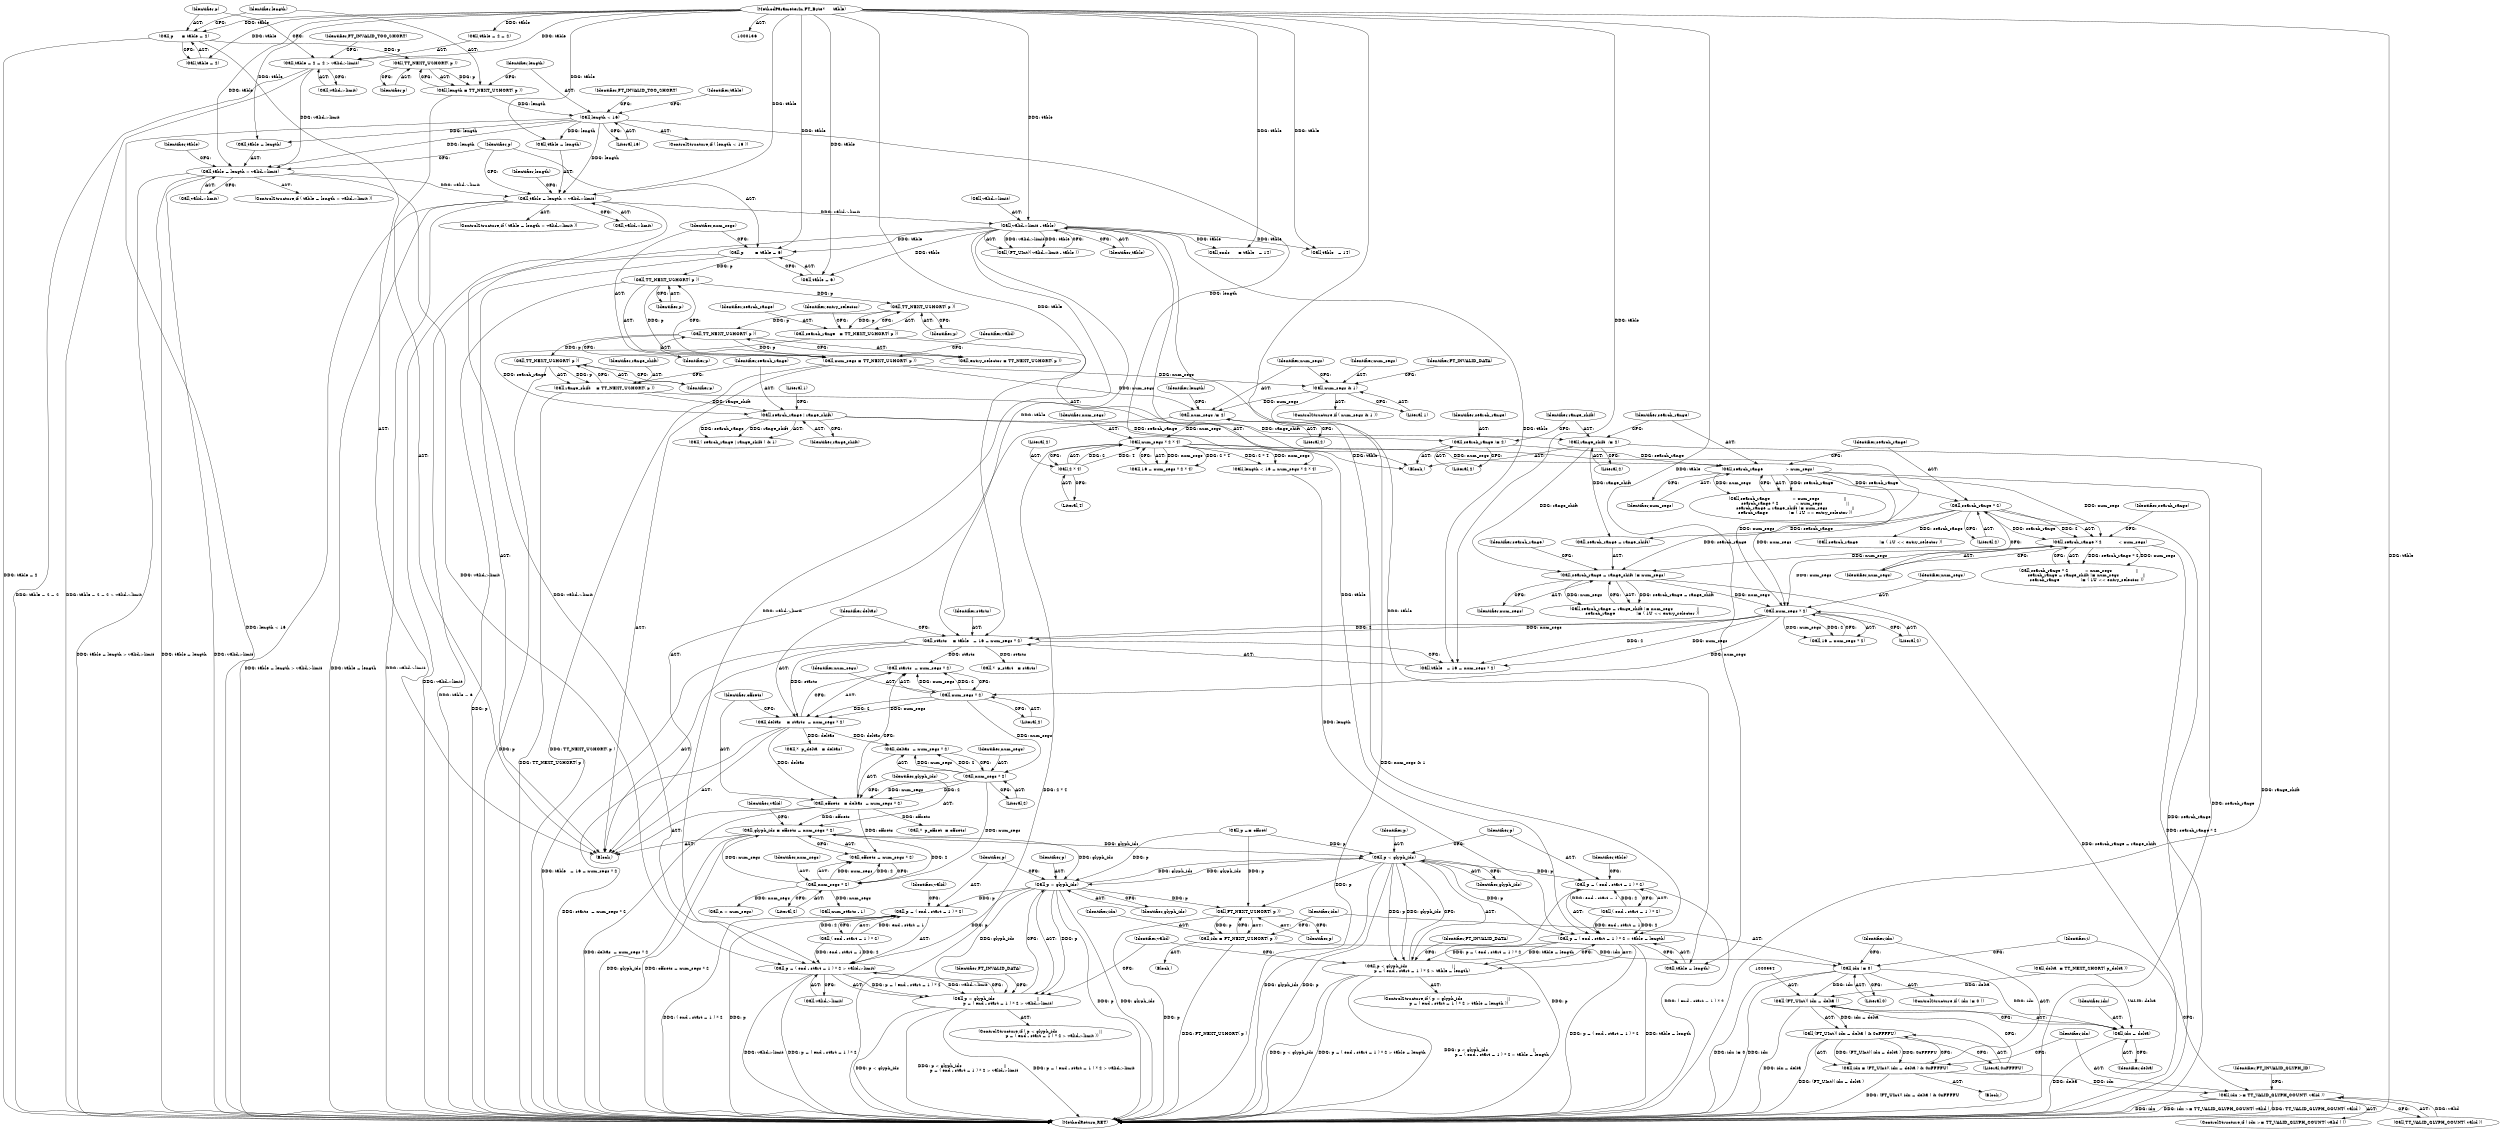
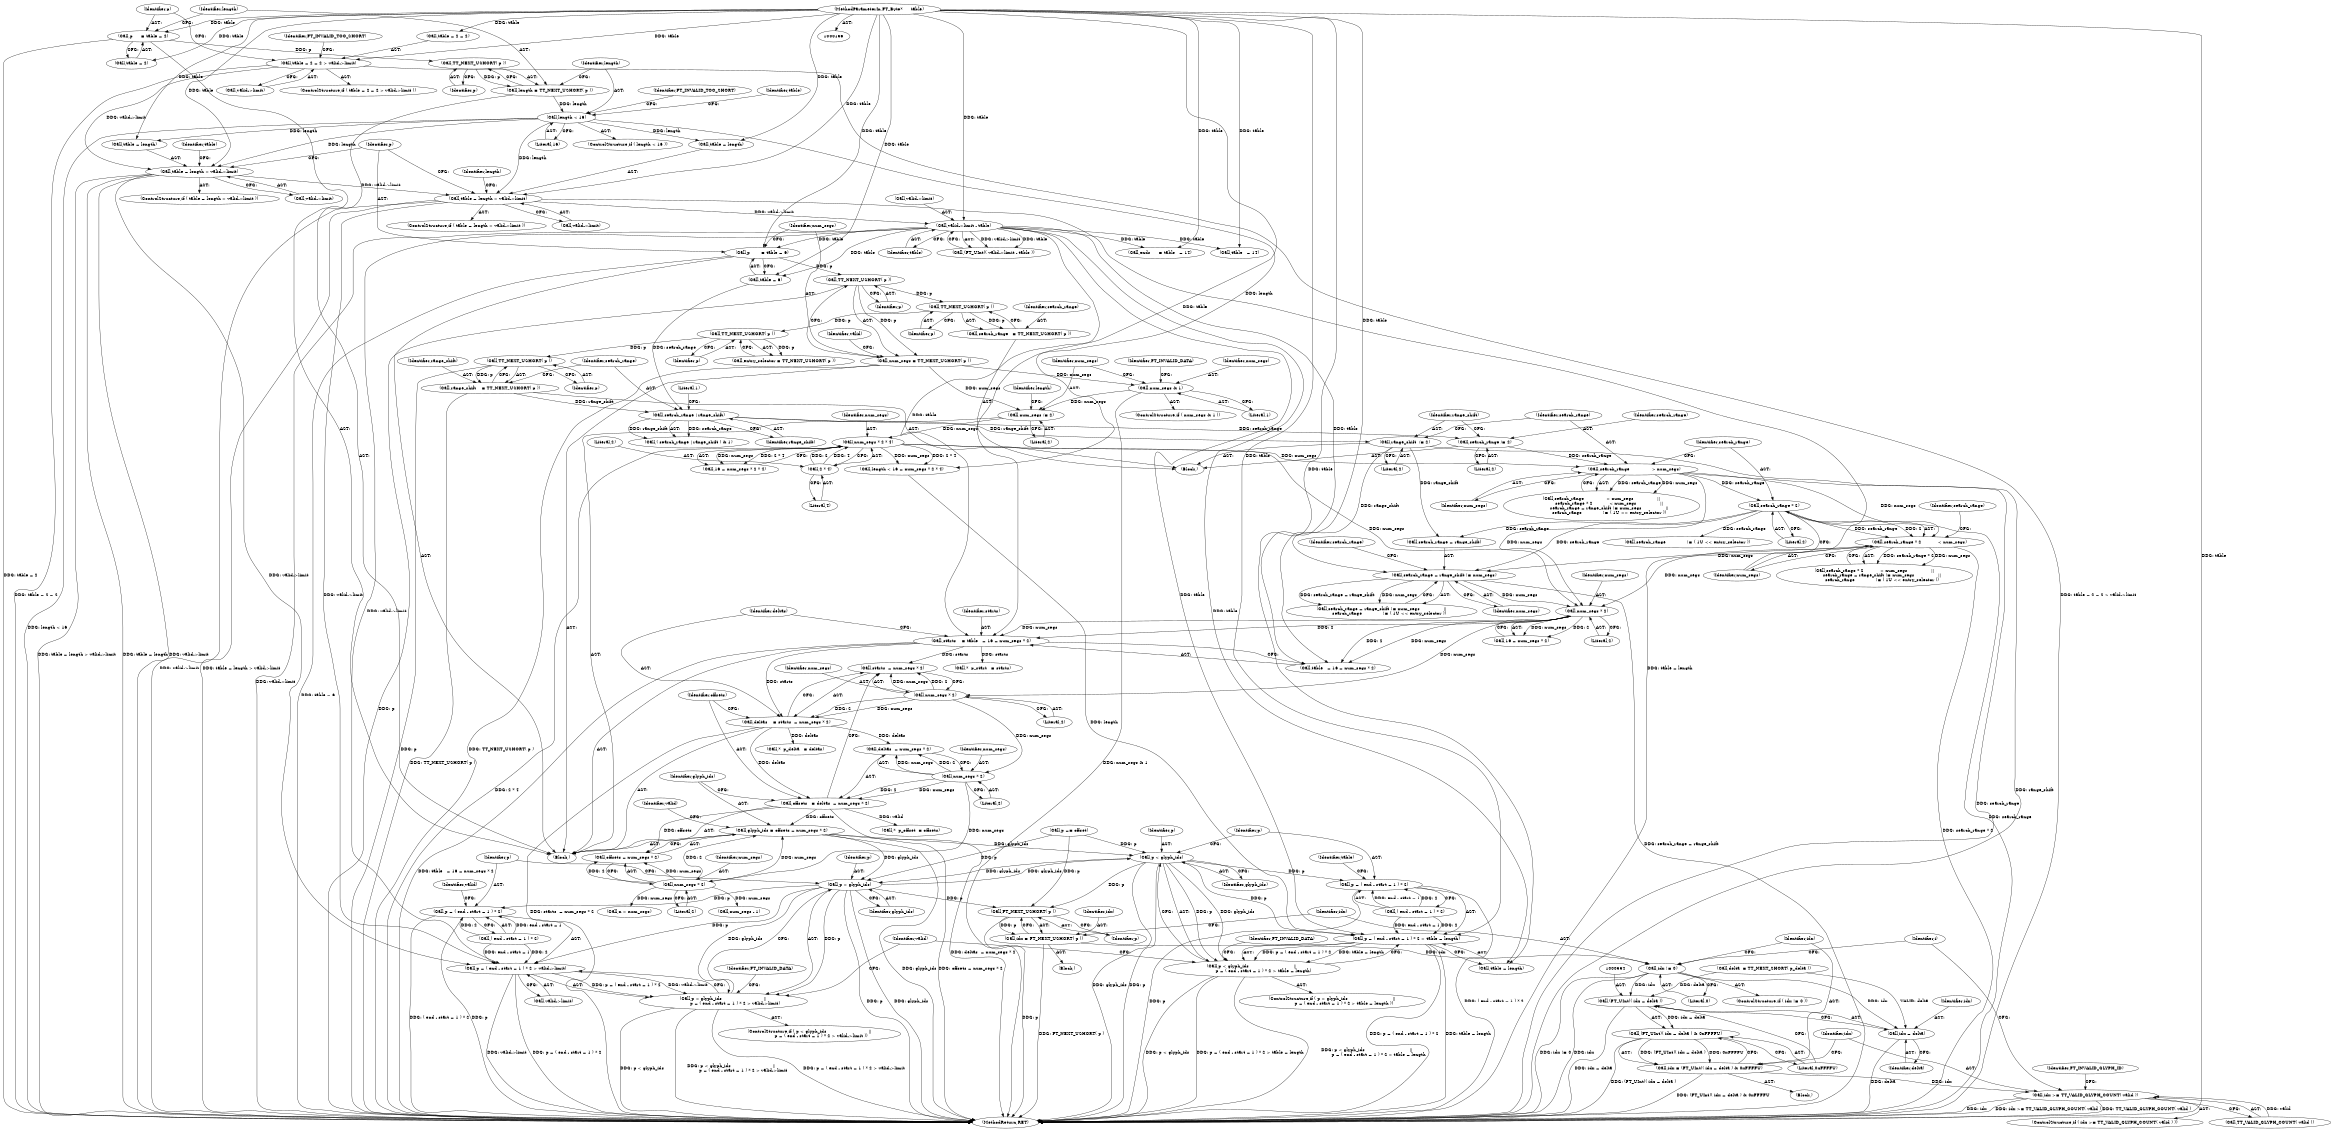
none -> (358, 91)
(832, 307) -> none
(518, 352) -> (667, 327)
(916, 817) -> (891, 817)
(842, 912) -> (739, 912)
